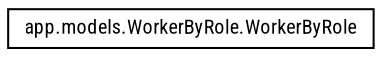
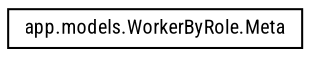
(191, 29) -> (155, 29)
